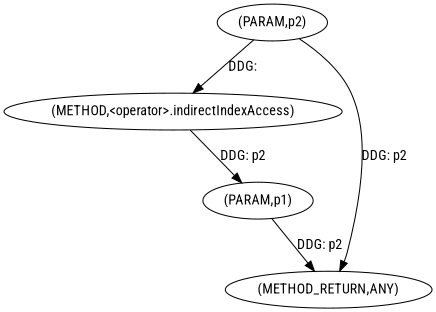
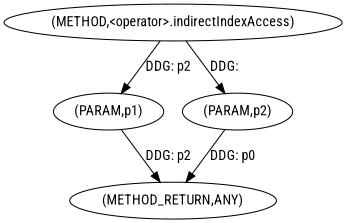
(227, 63) -> (202, 63)
(384, 156) -> (233, 156)
